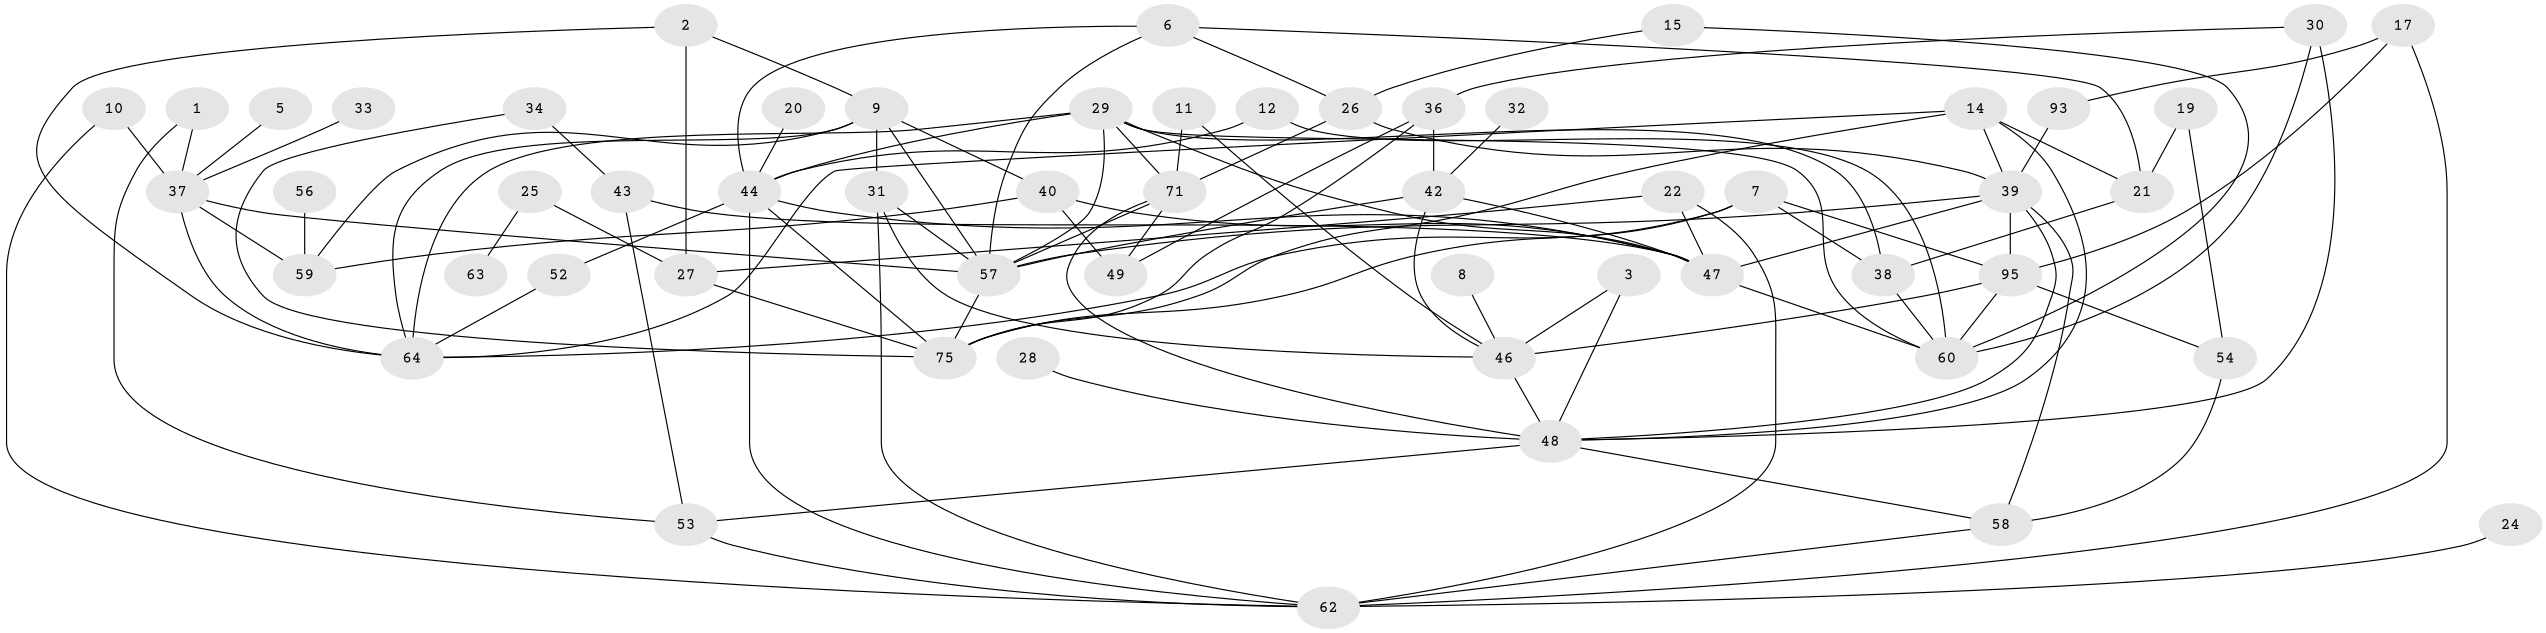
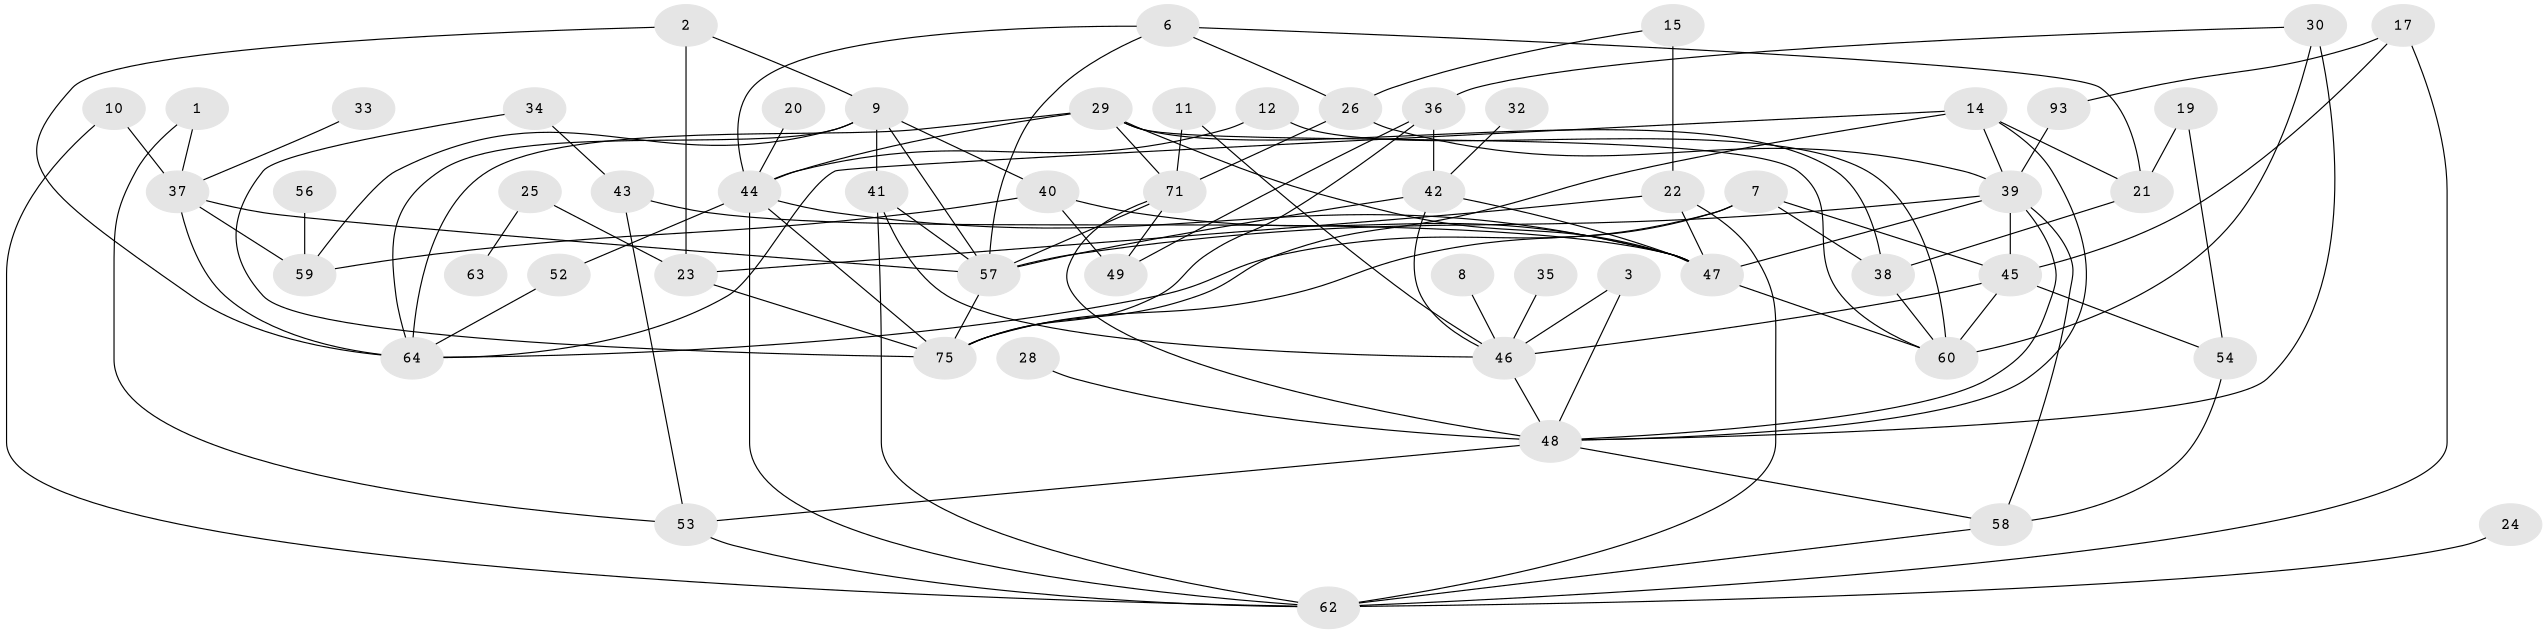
(2173, 68) -> (1673, 109)
(280, 109) -> none
(877, 192) -> (877, 192)
(1088, 215) -> none
(686, 275) -> (686, 275)
none -> (1546, 275)
(2010, 275) -> (2010, 275)
